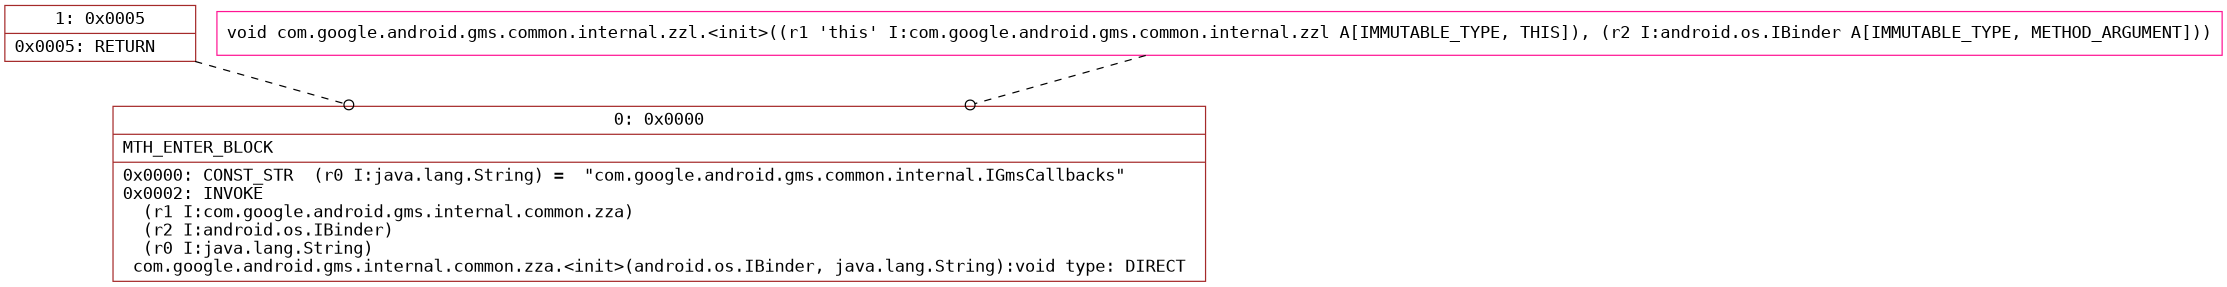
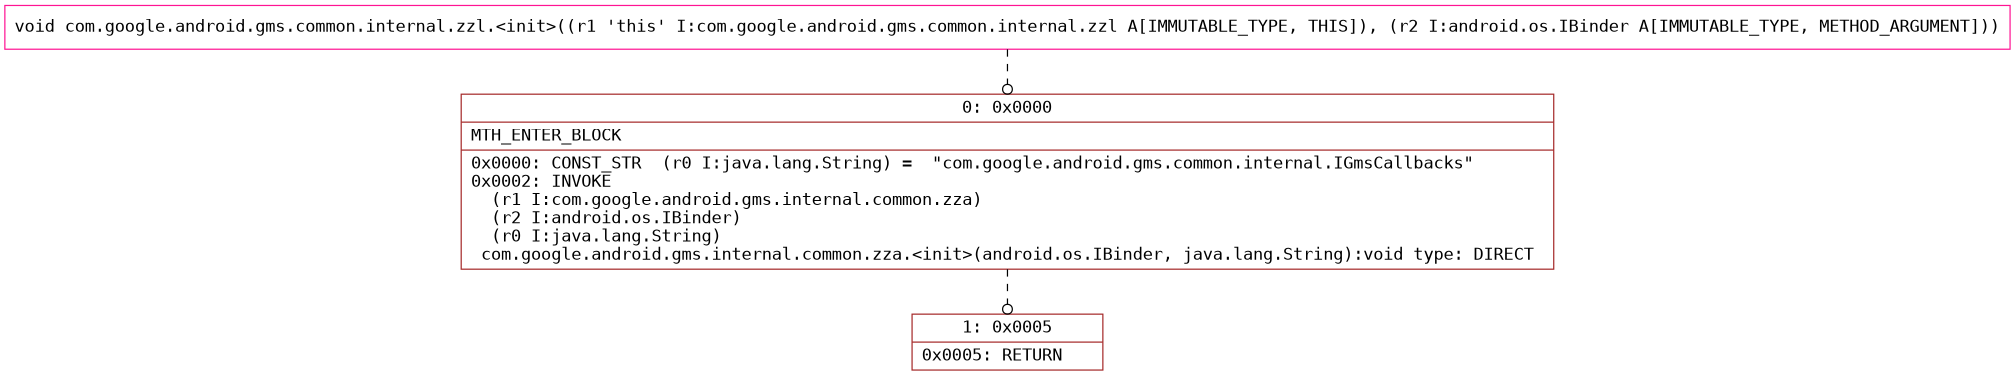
(270, 82) -> (1007, 287)
